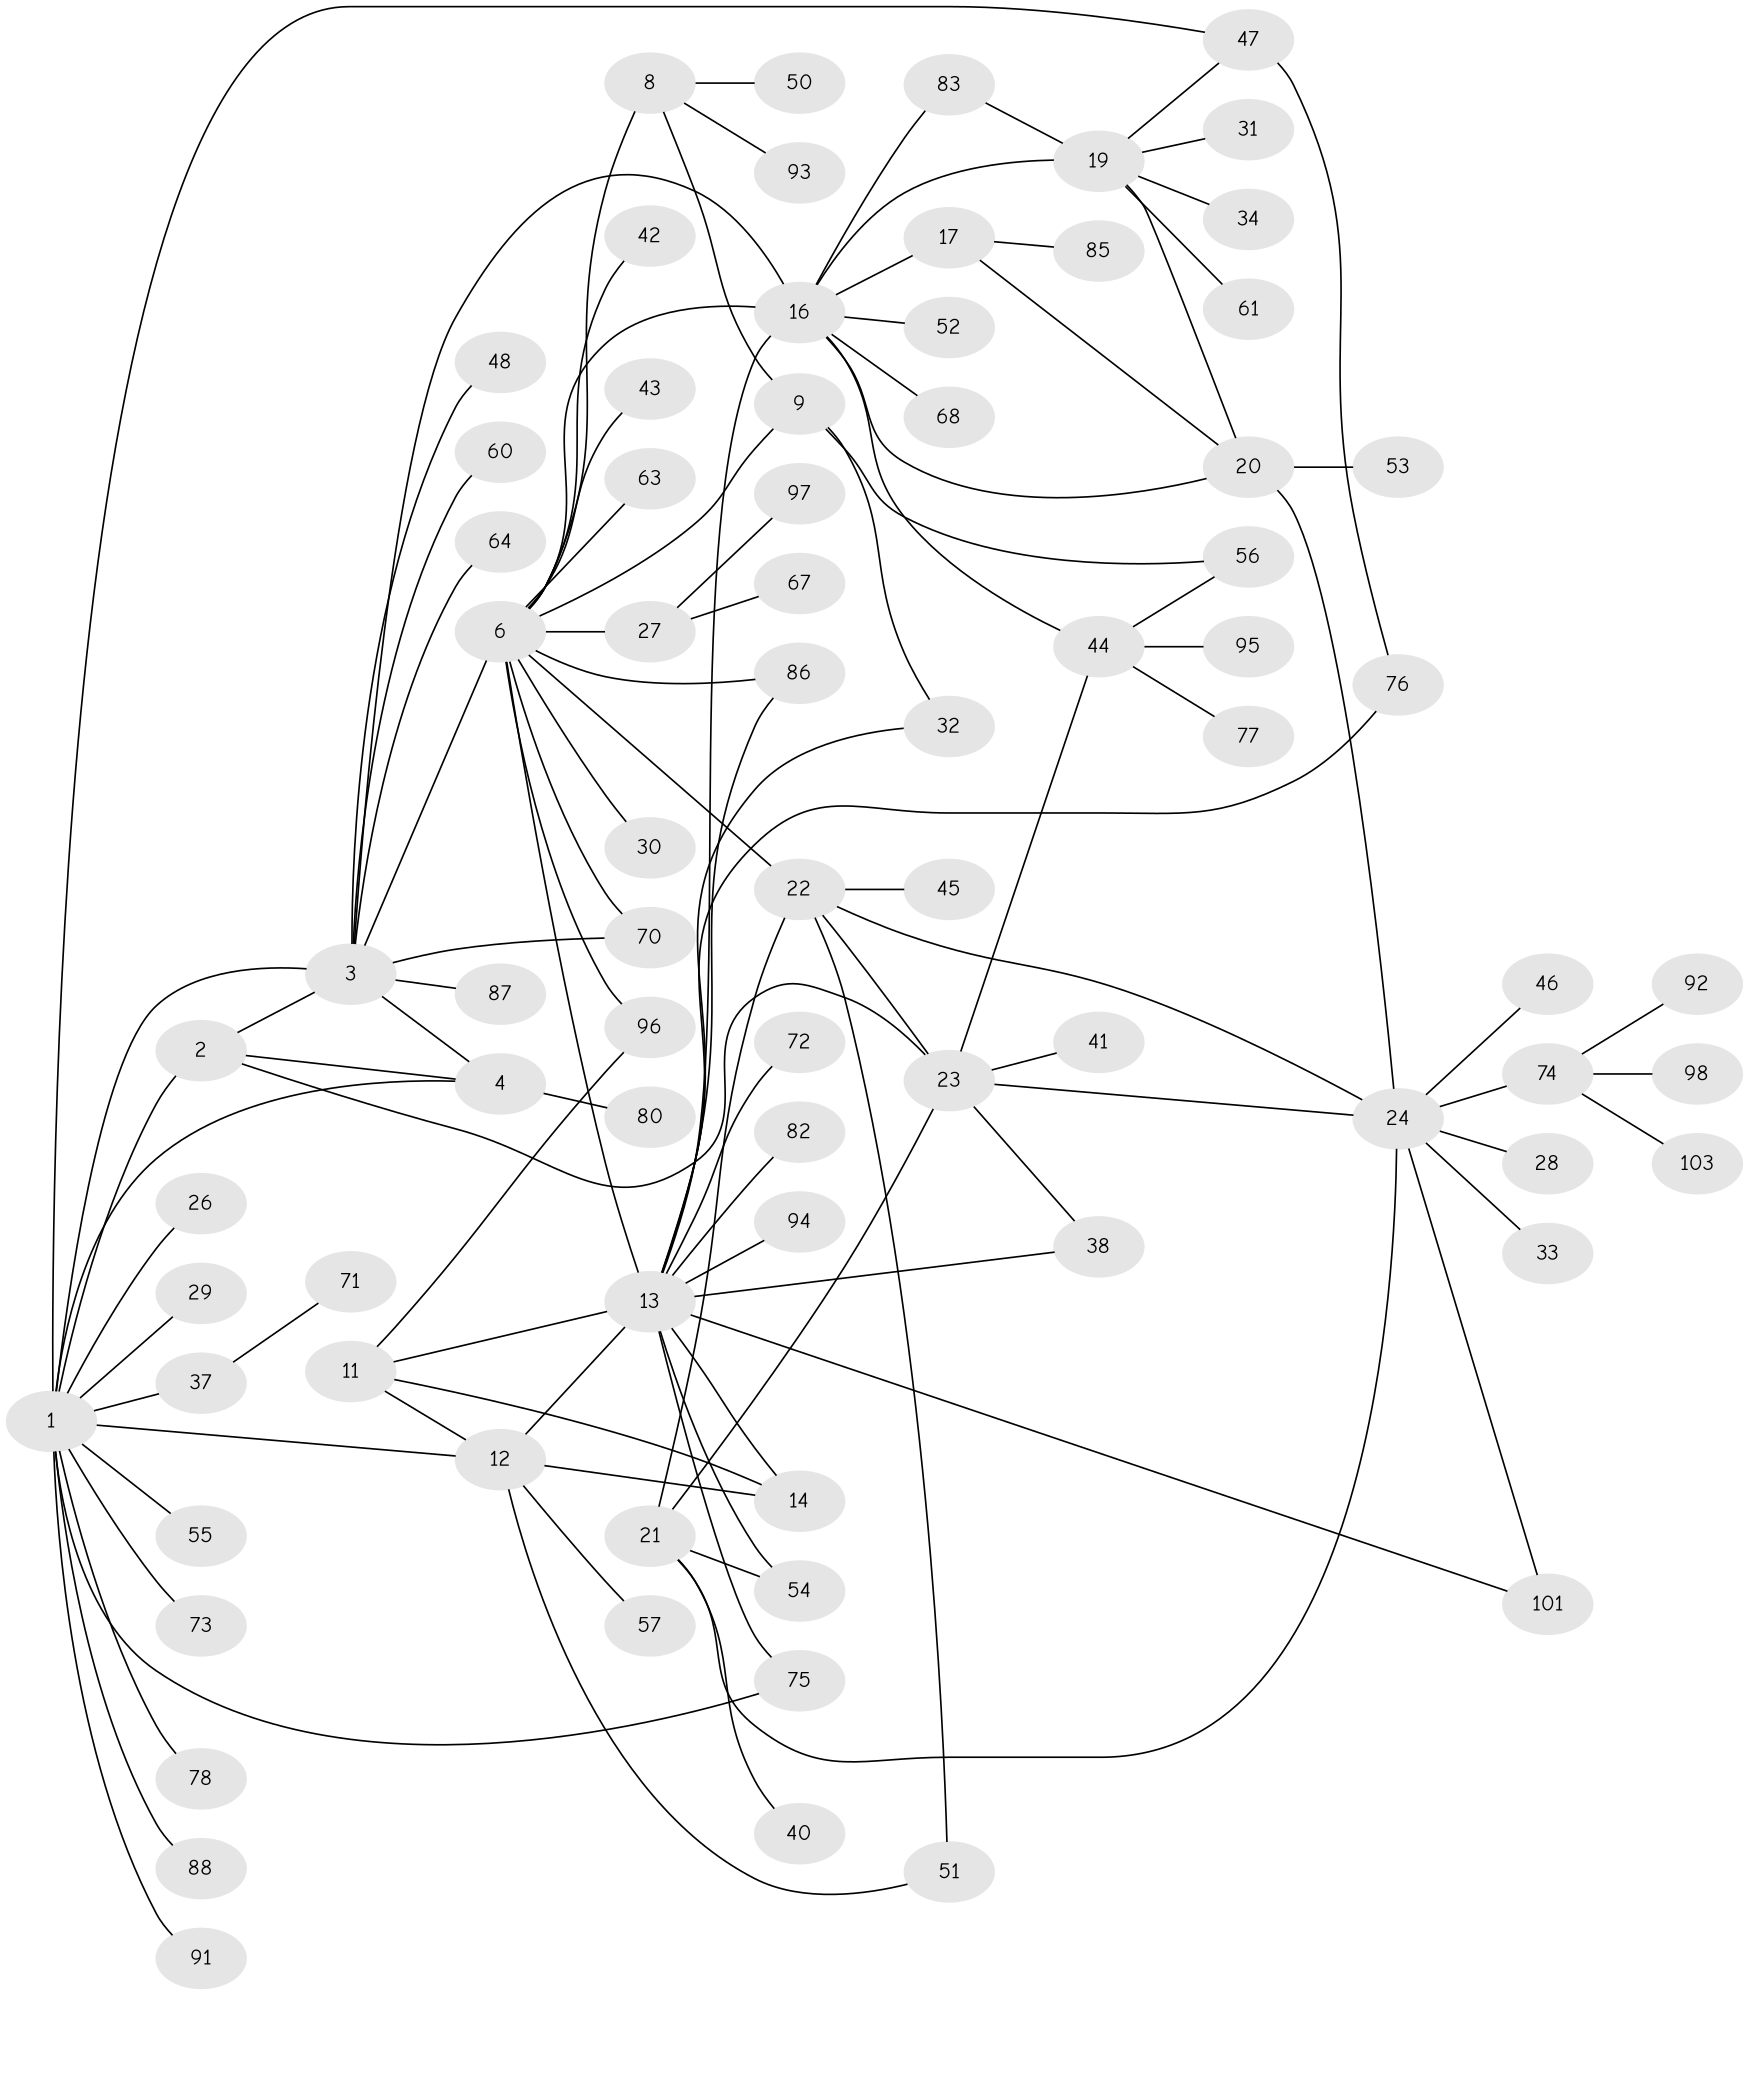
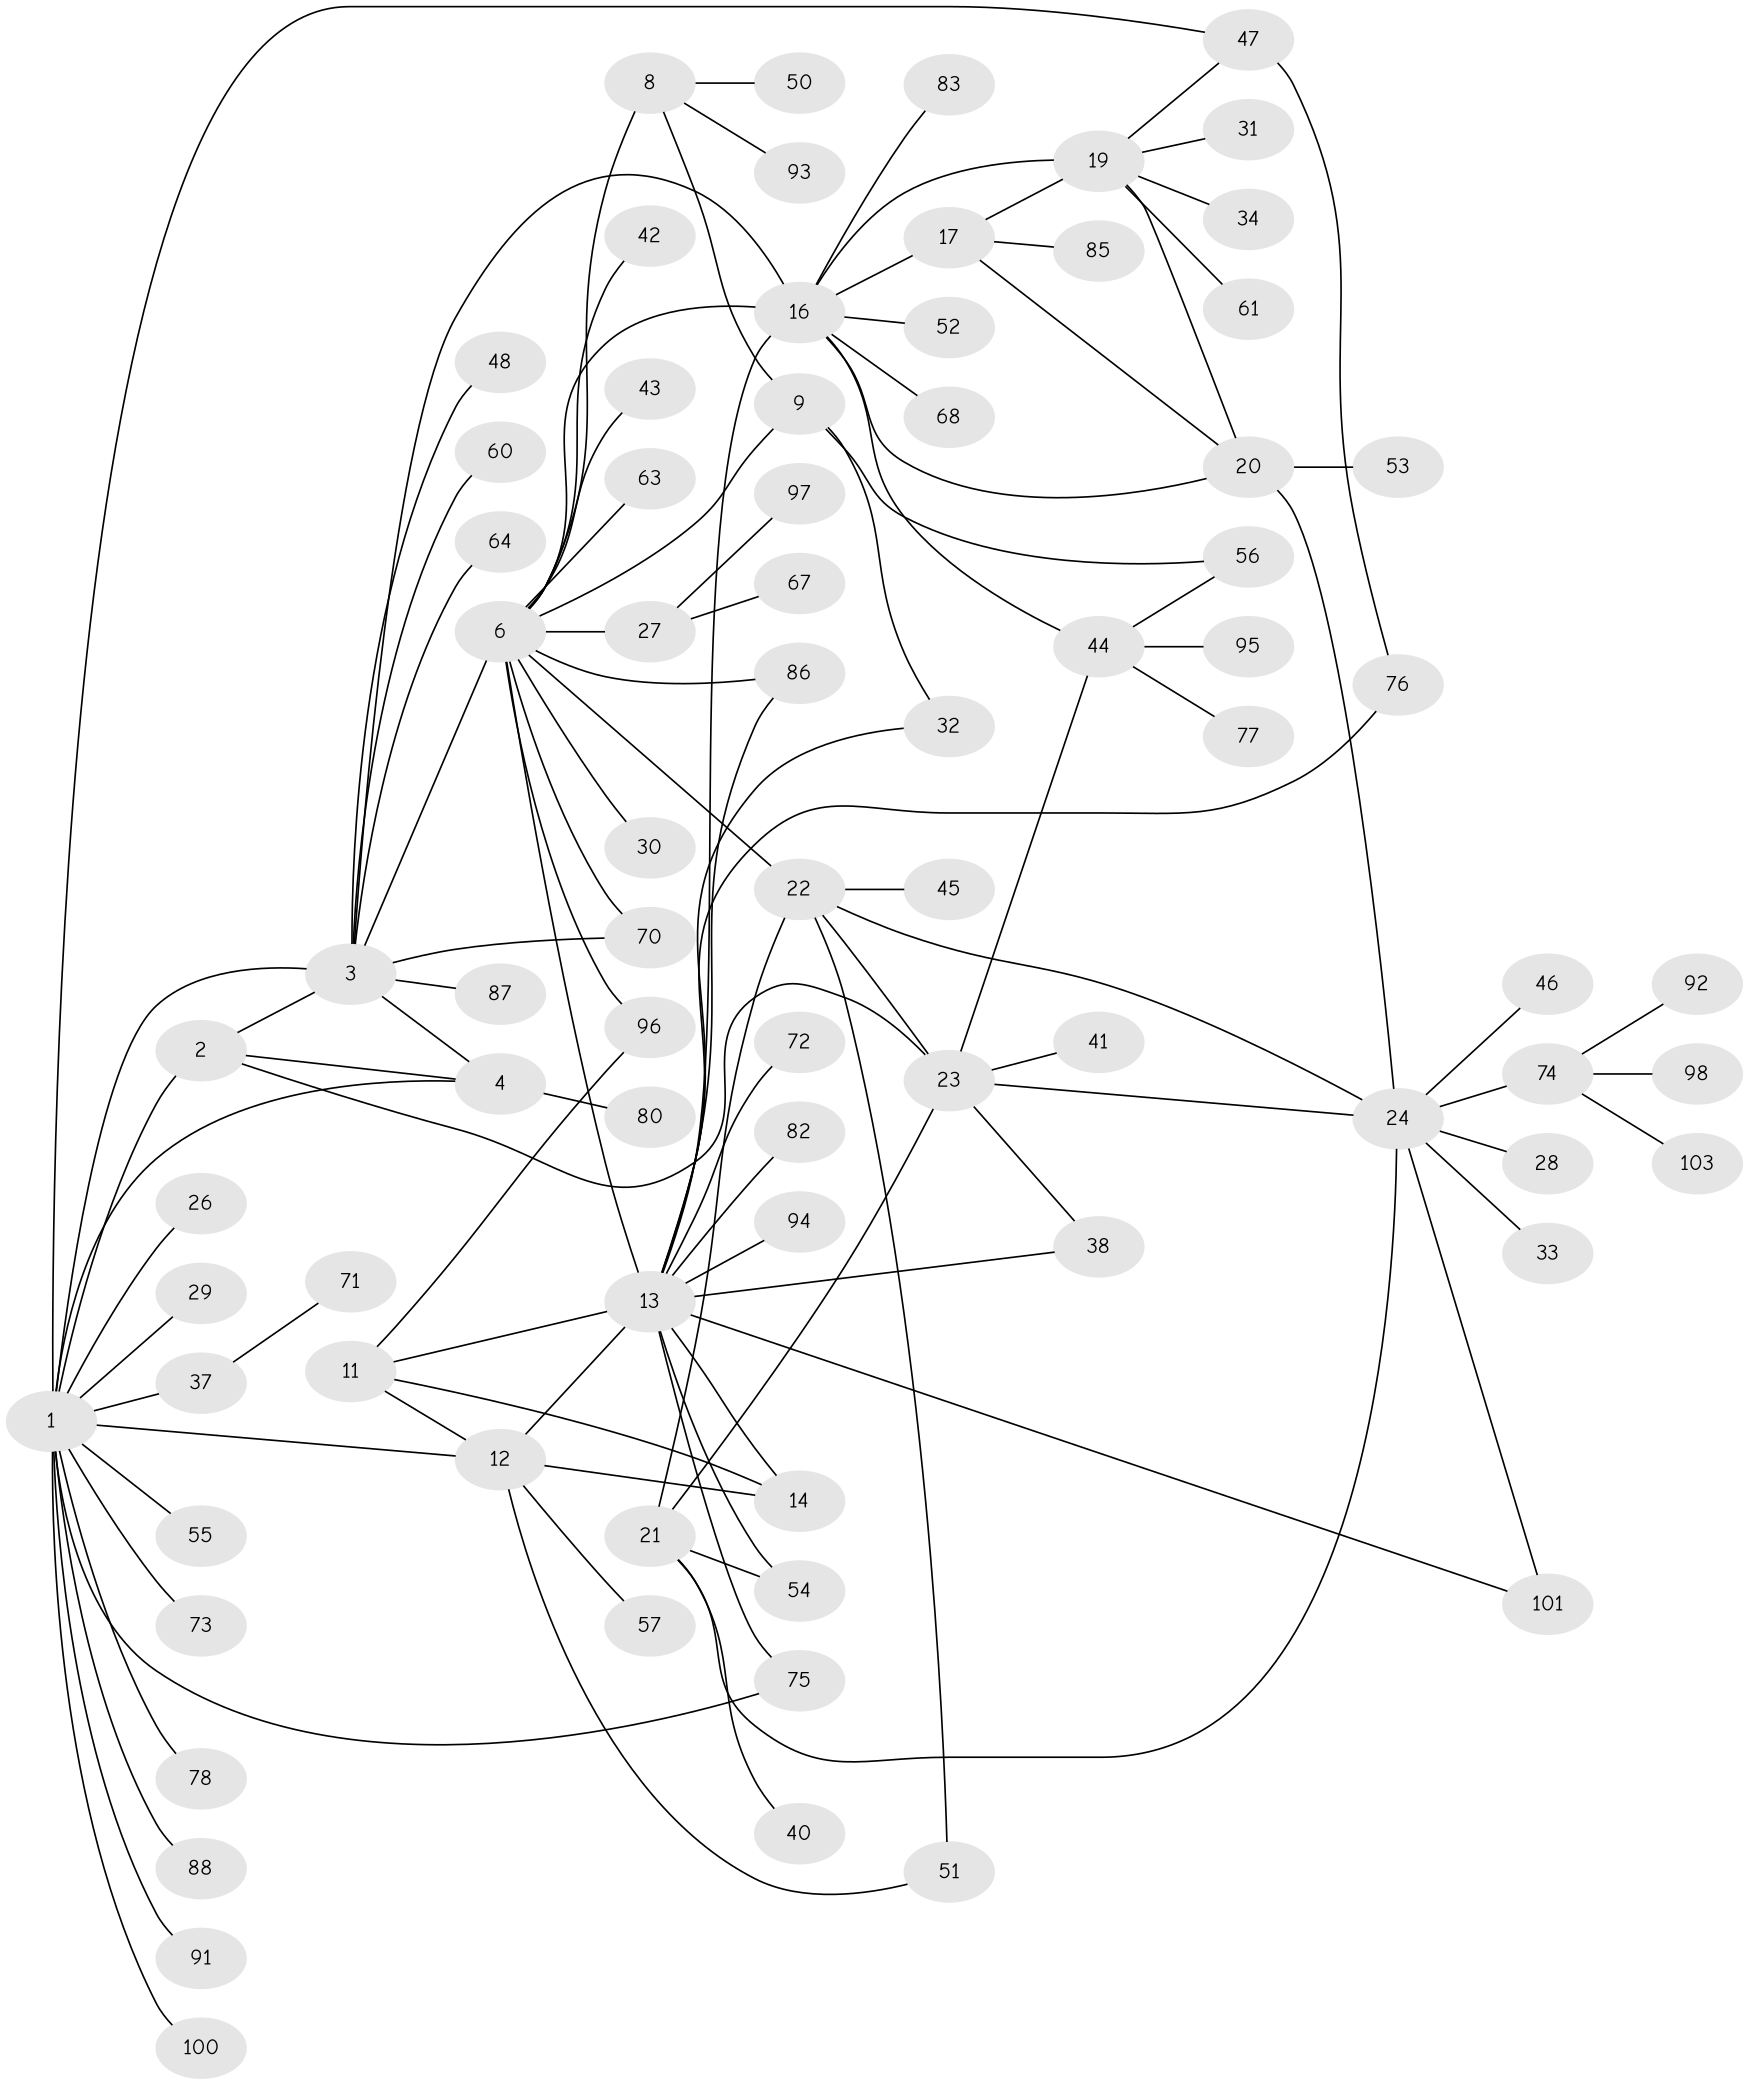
(1024, 123) -> (1024, 199)
none -> (201, 2048)
